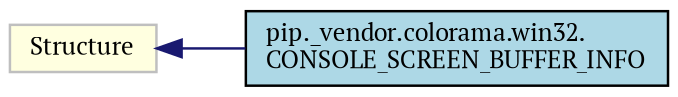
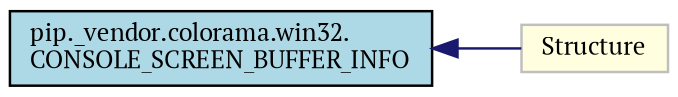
(214, 48) -> (490, 48)
